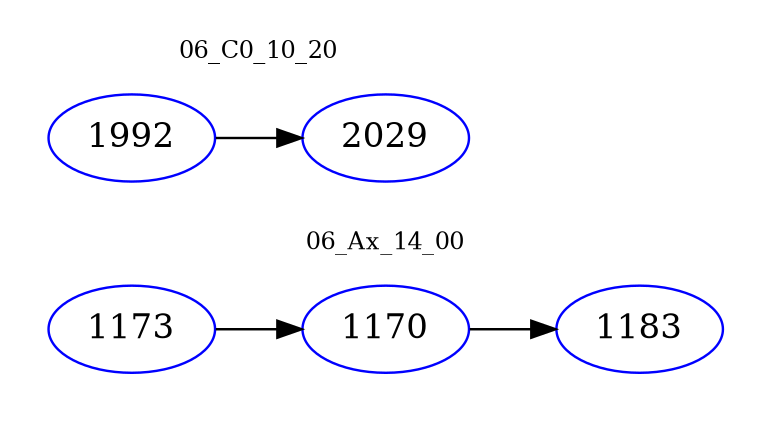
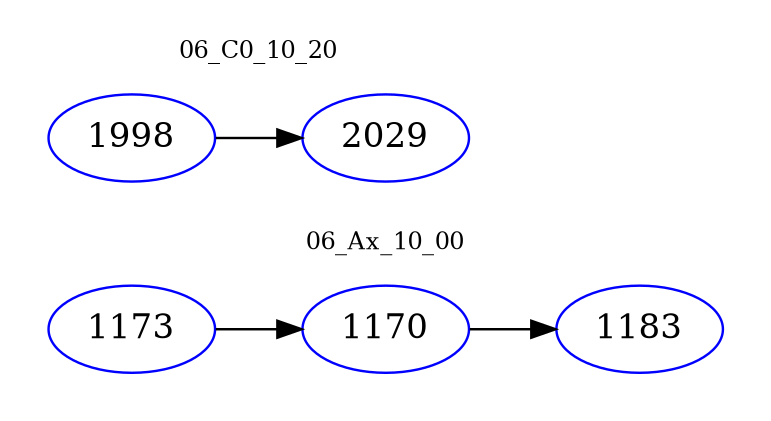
(132, 138) -> (132, 138)
(386, 243) -> (386, 243)
